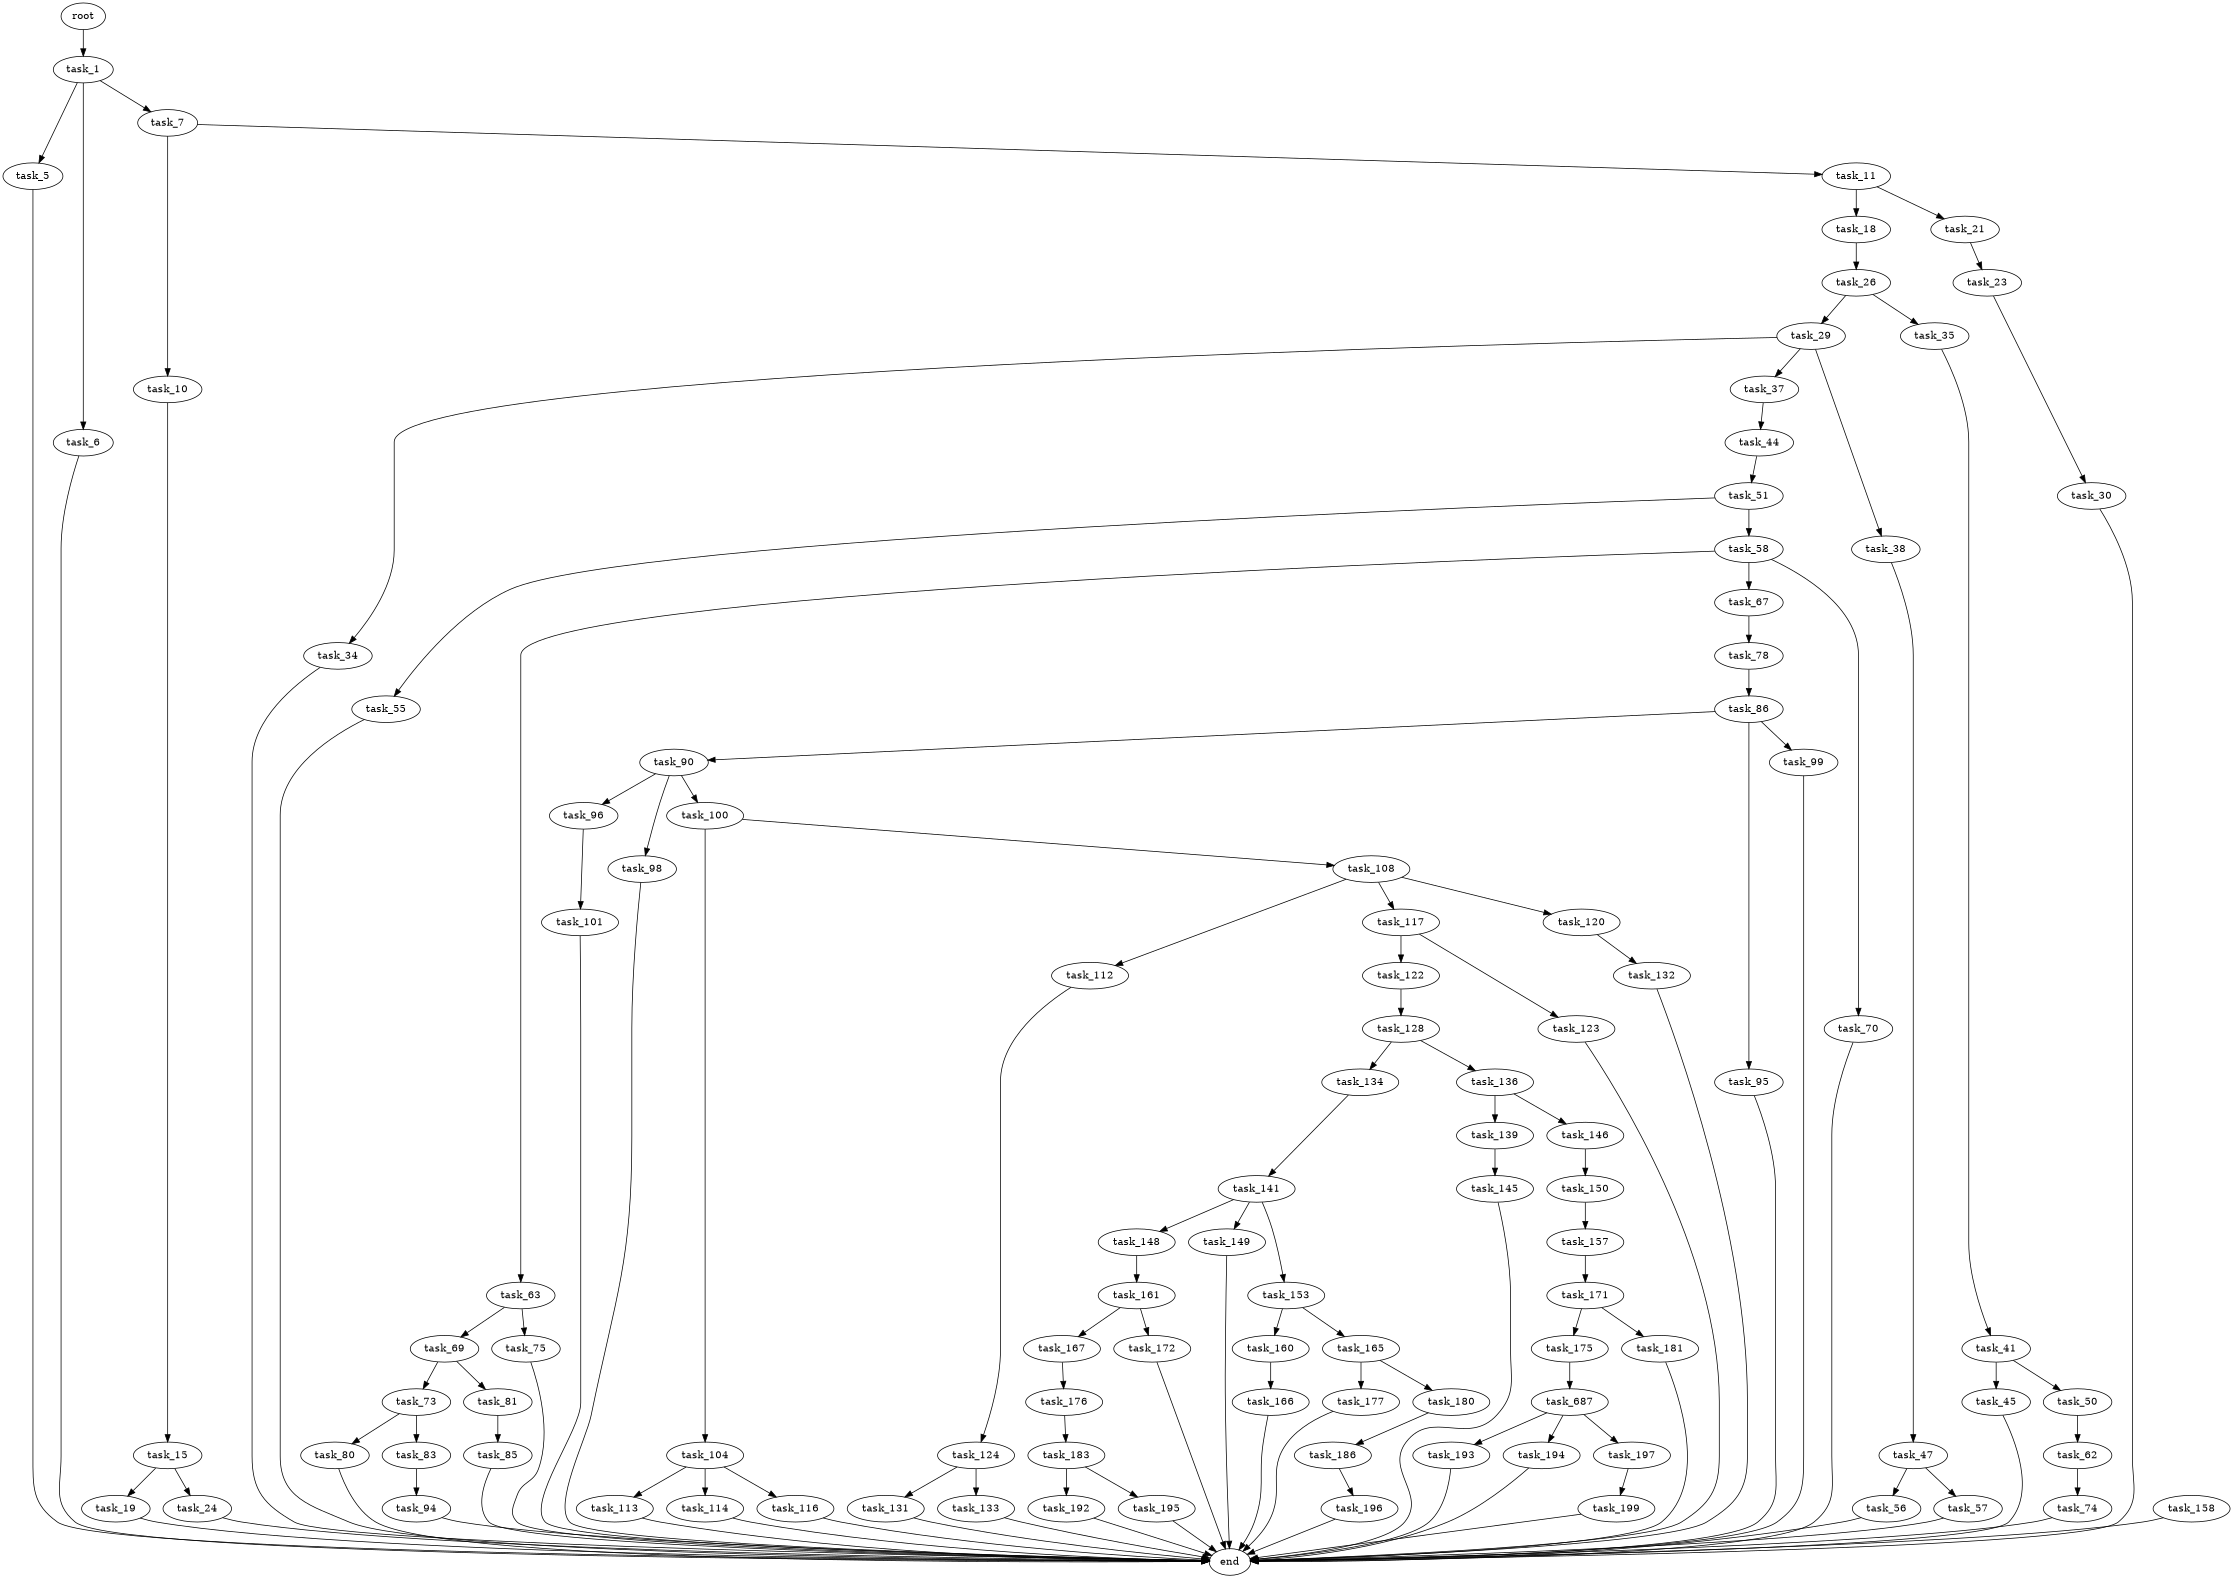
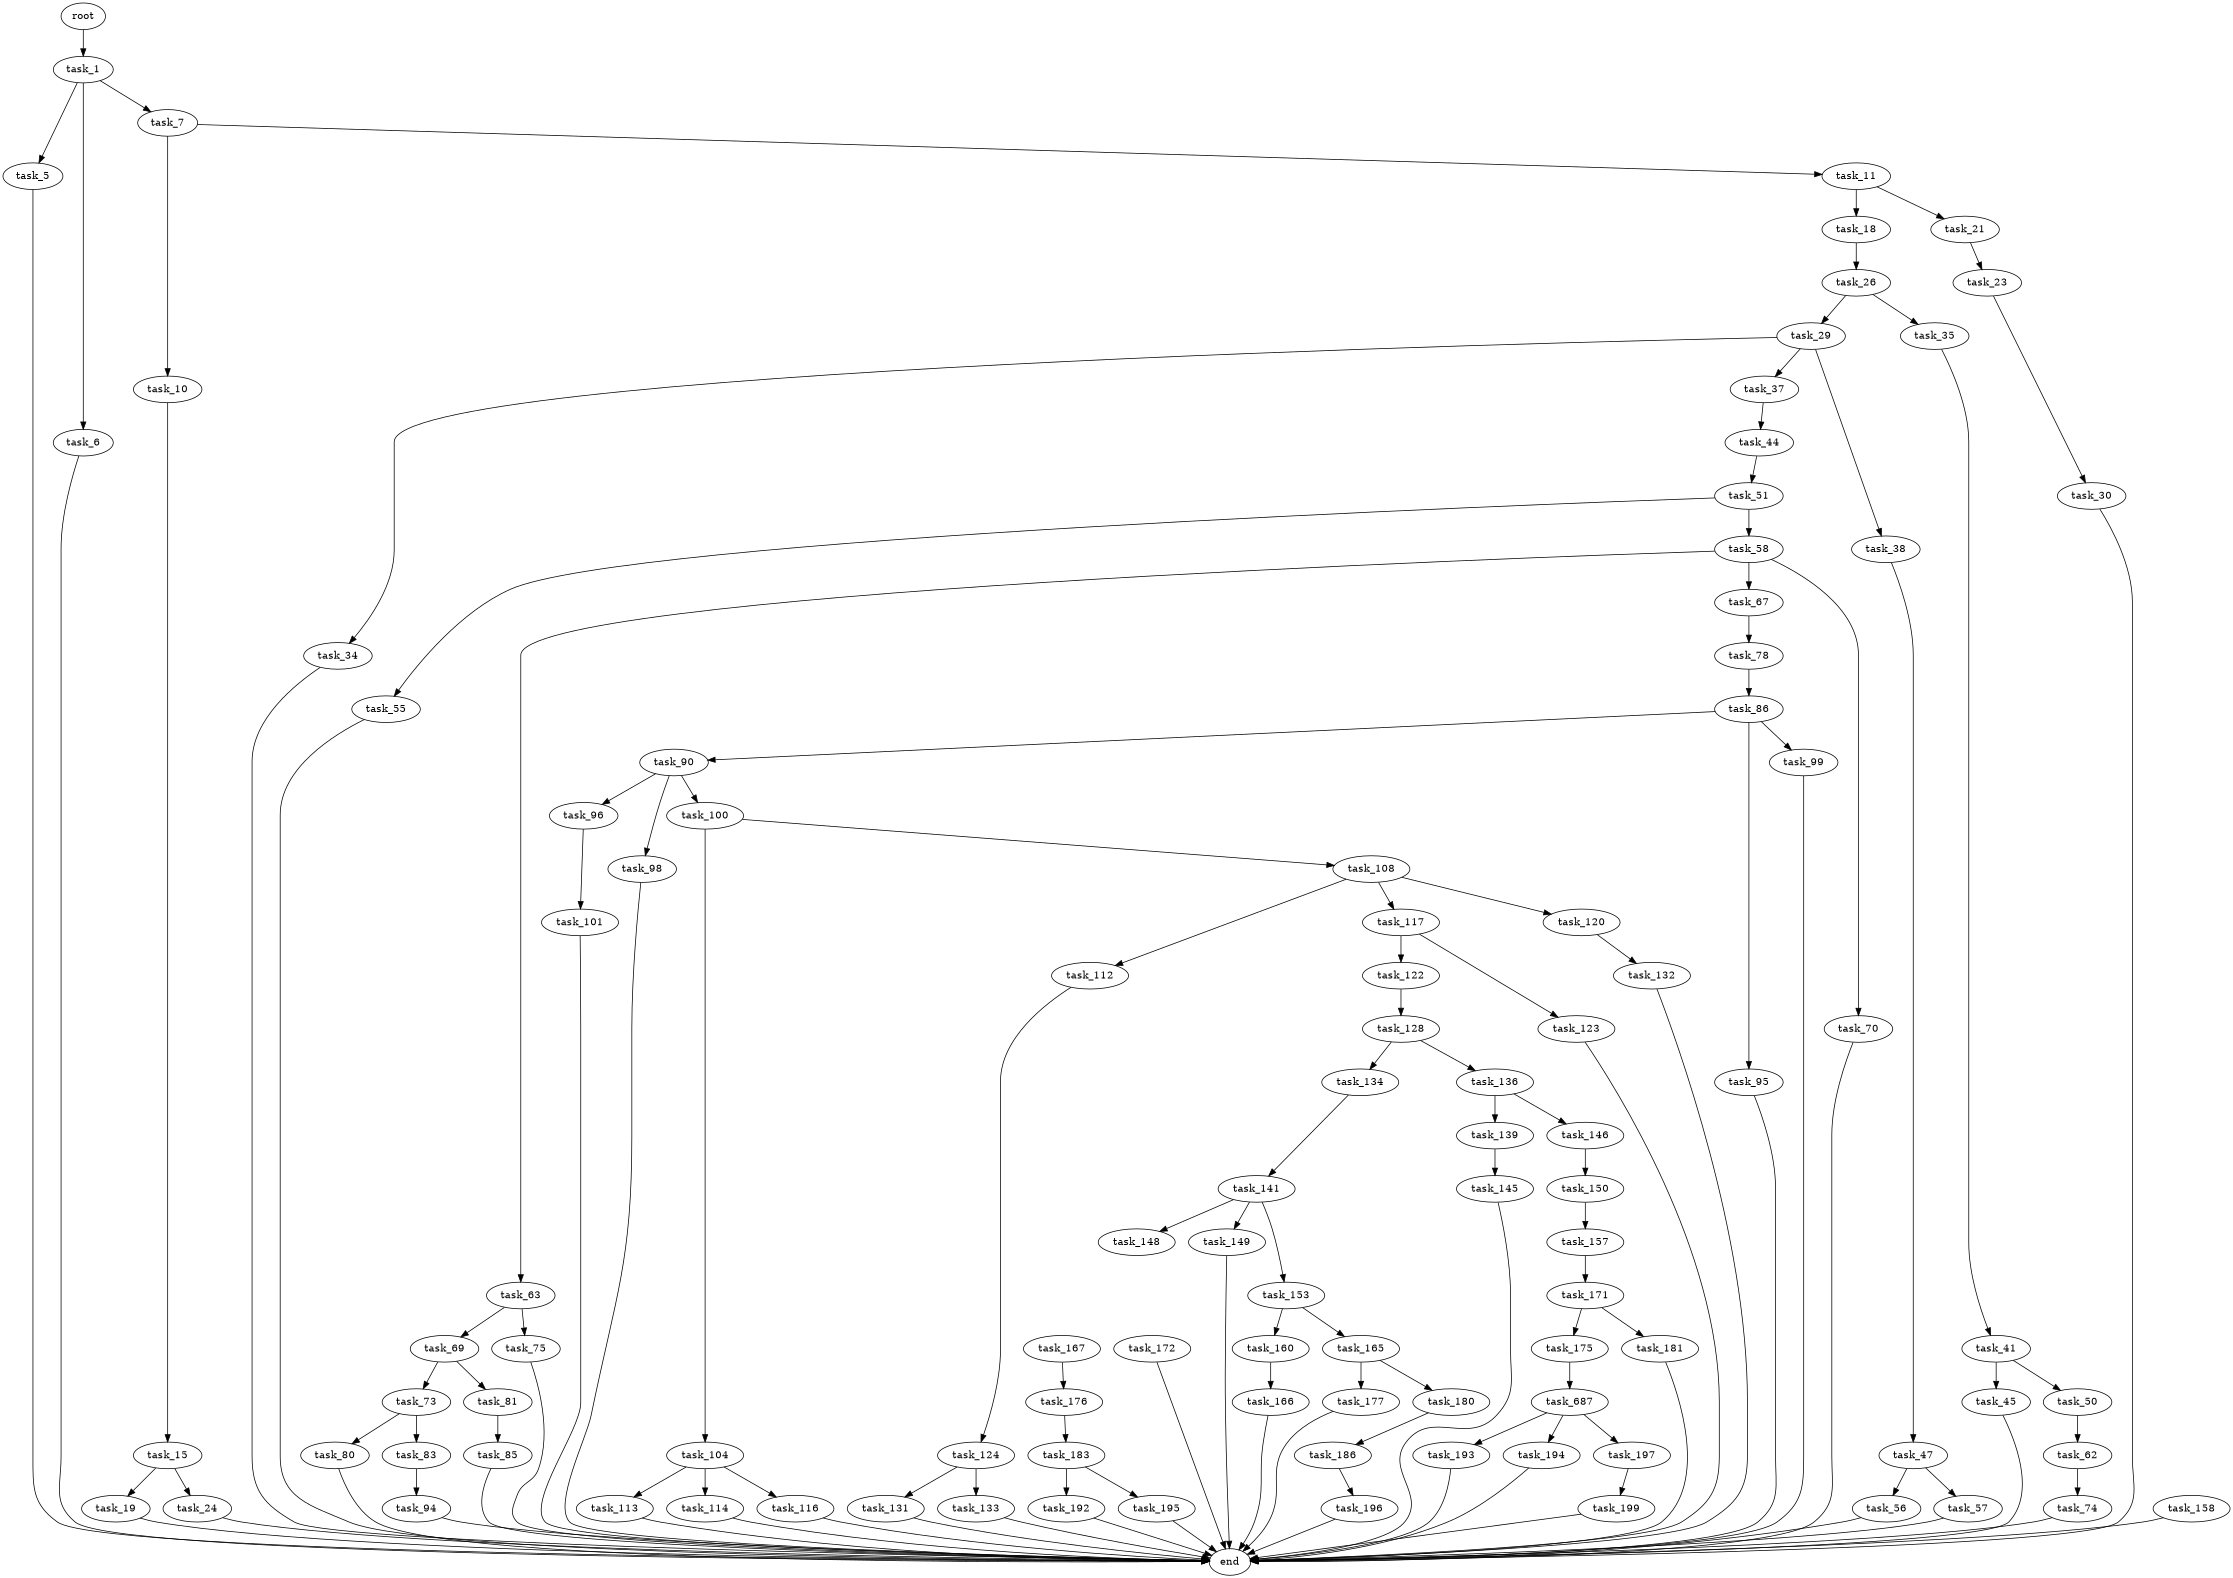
(1137, 1295) -> none
